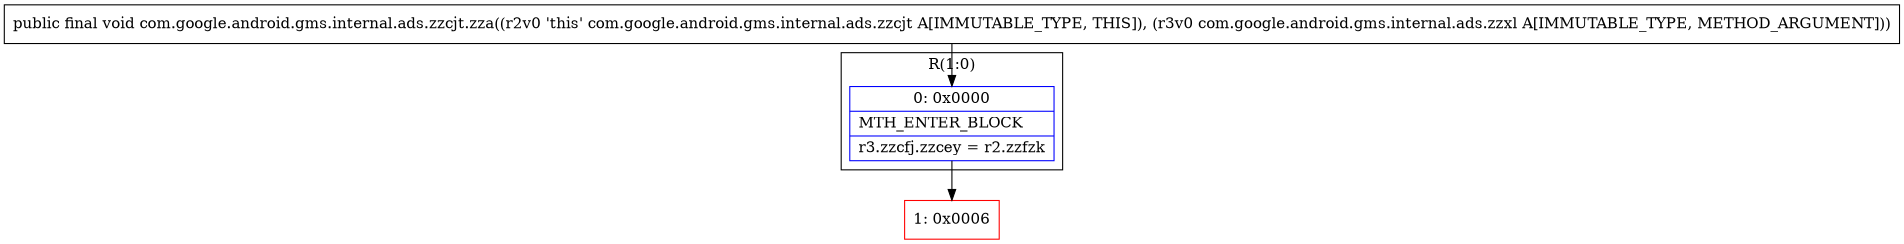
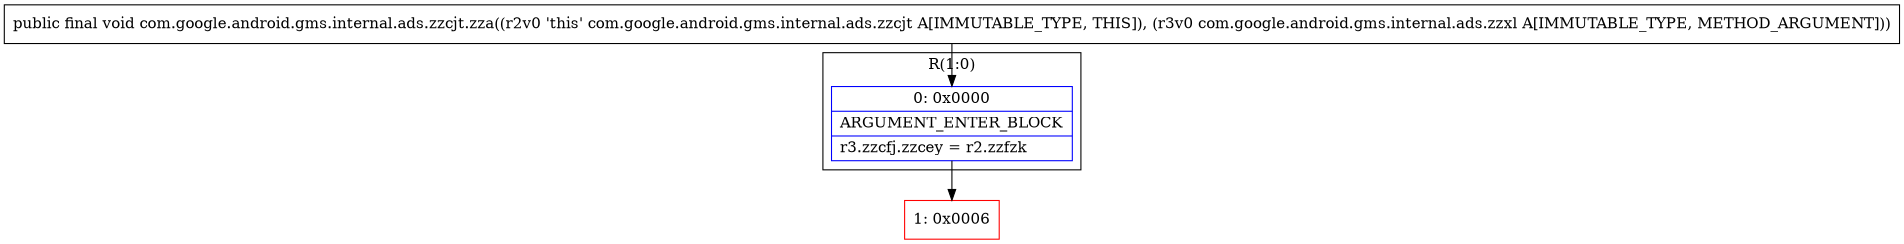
(941, 123) -> (952, 123)
